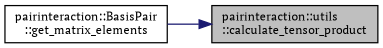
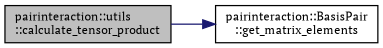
(183, 24) -> (187, 24)
